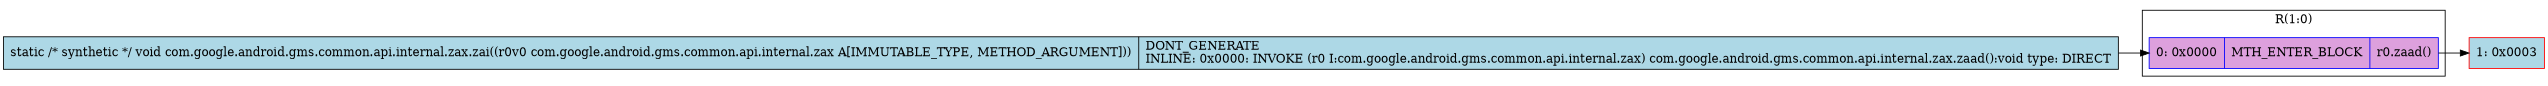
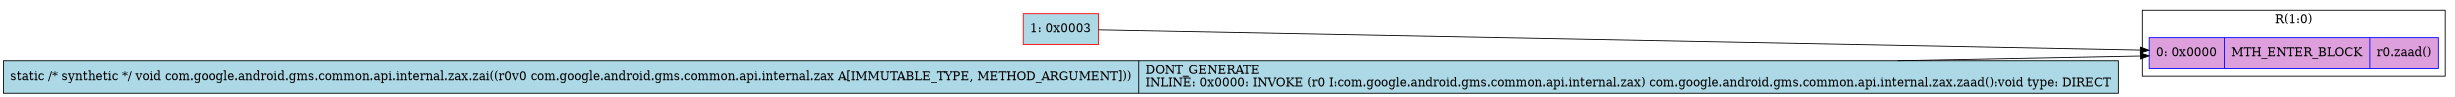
(2450, 53) -> (1619, 40)
